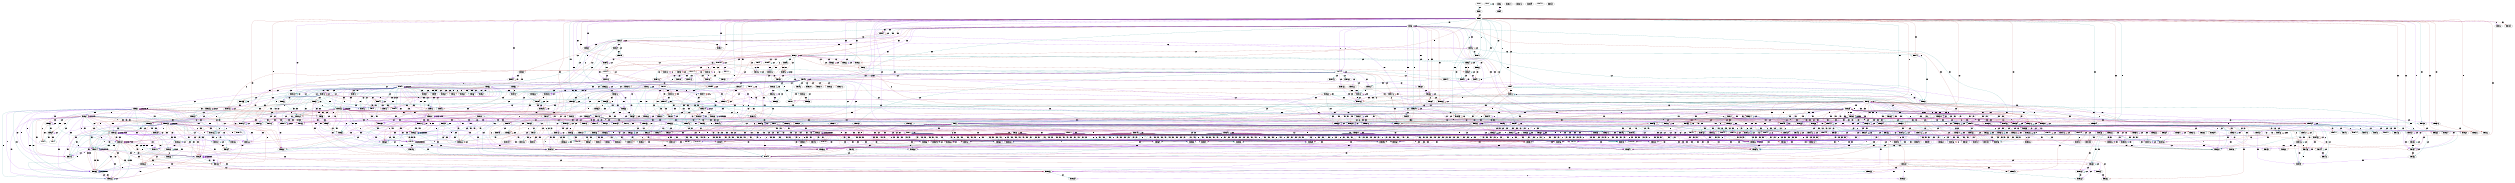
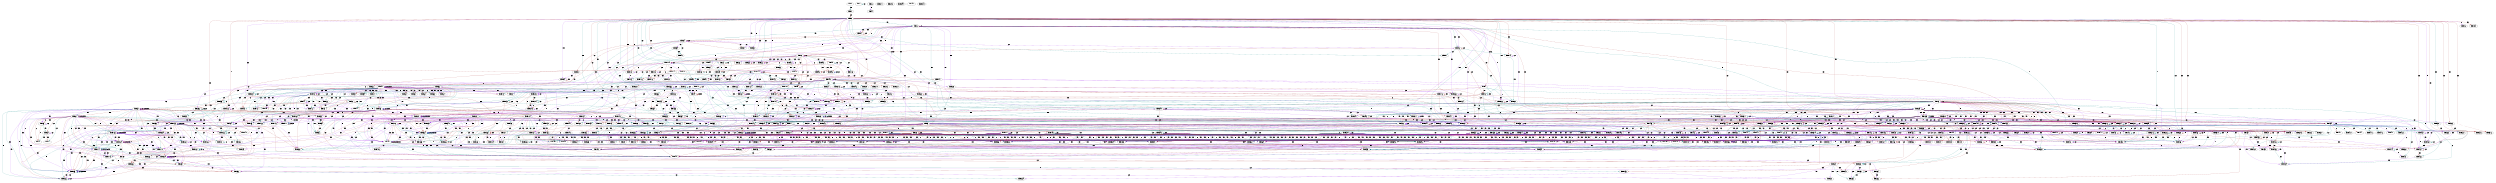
(560, 93) -> (675, 90)
none -> (511, 94)
(753, 116) -> none
